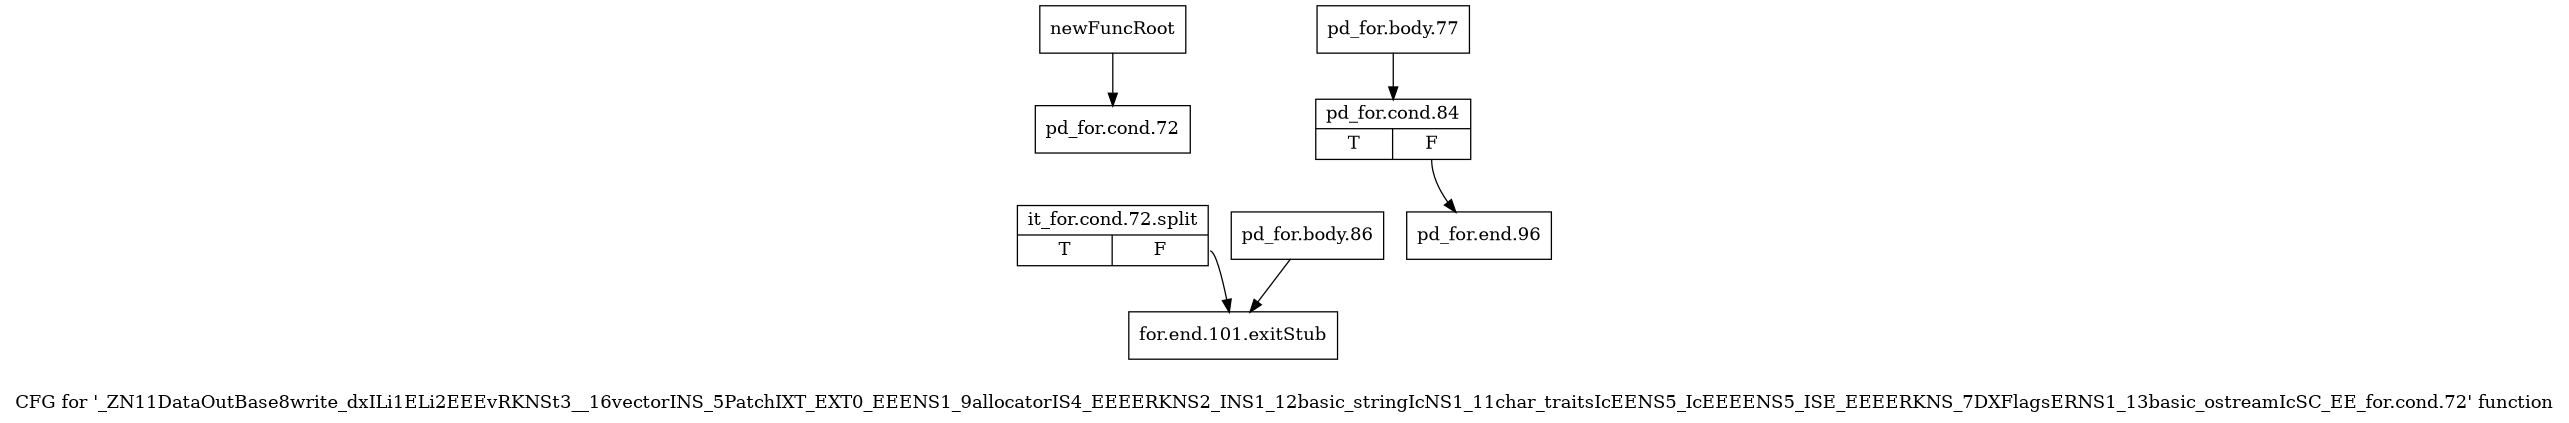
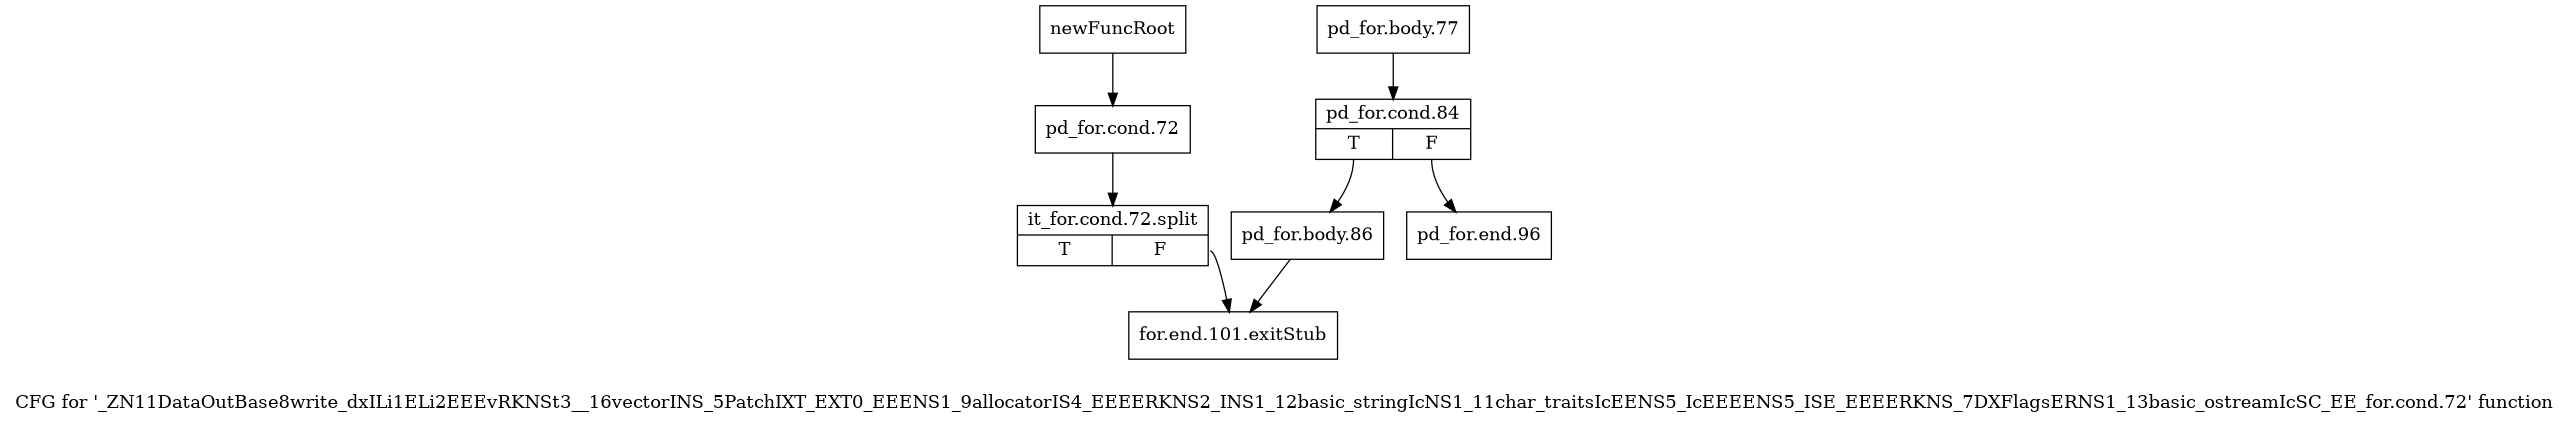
none -> (1113, 173)
none -> (1349, 182)
